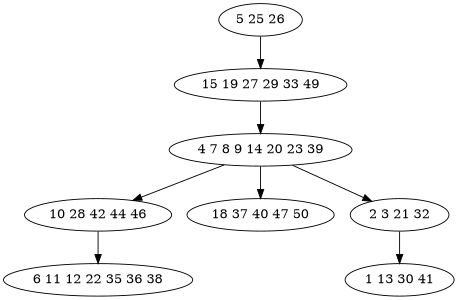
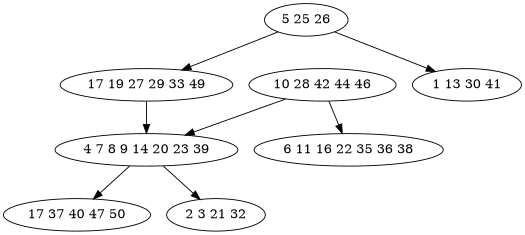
(261, 85) -> (146, 85)
(183, 181) -> (240, 115)
(261, 215) -> (77, 215)
(400, 243) -> (381, 50)
(98, 280) -> (349, 150)
